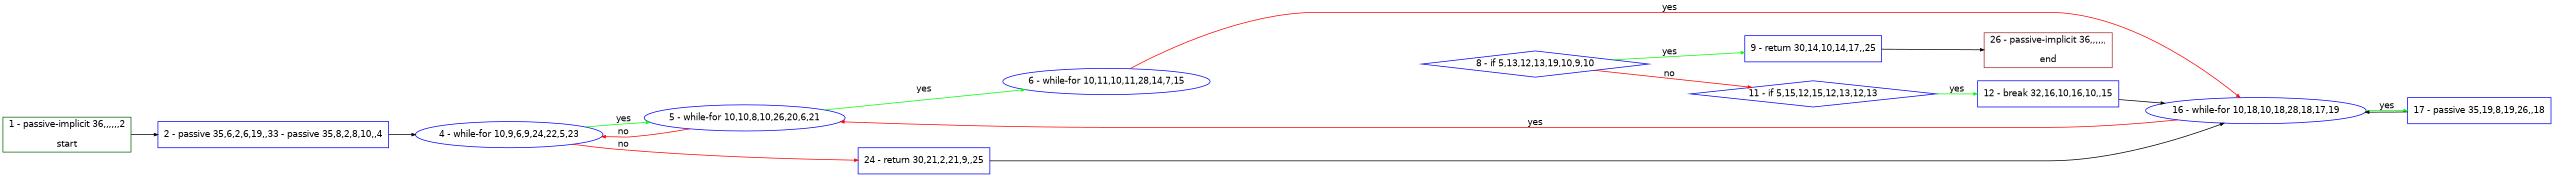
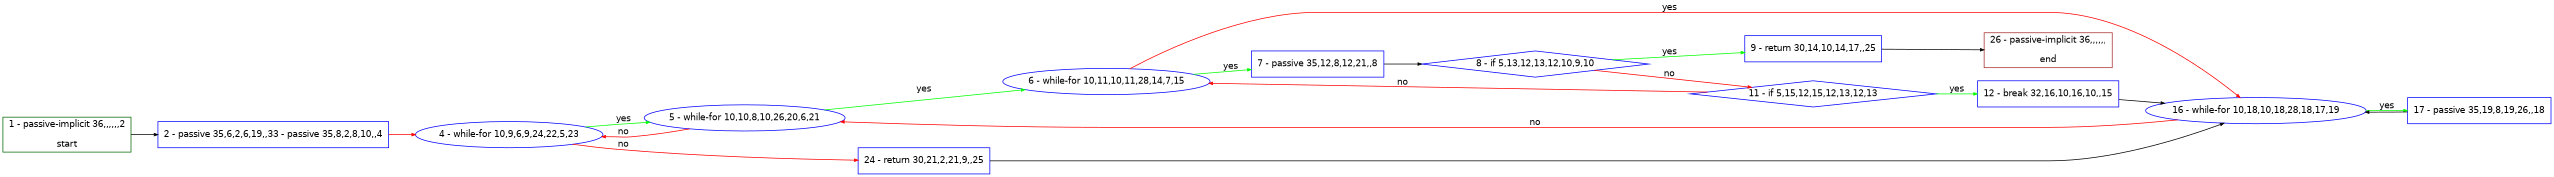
none -> (1318, 64)
(1535, 64) -> (1535, 64)
none -> (1460, 88)
(1535, 123) -> (1535, 123)
(400, 135) -> (400, 135)
